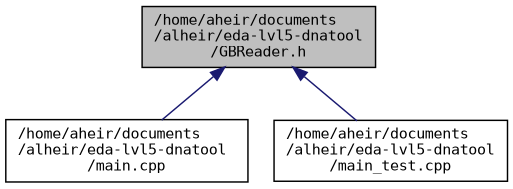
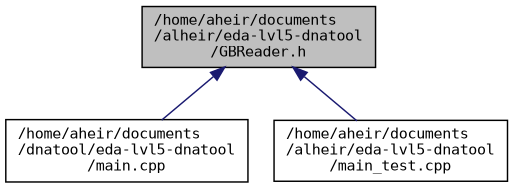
(127, 151) -> (127, 151)
